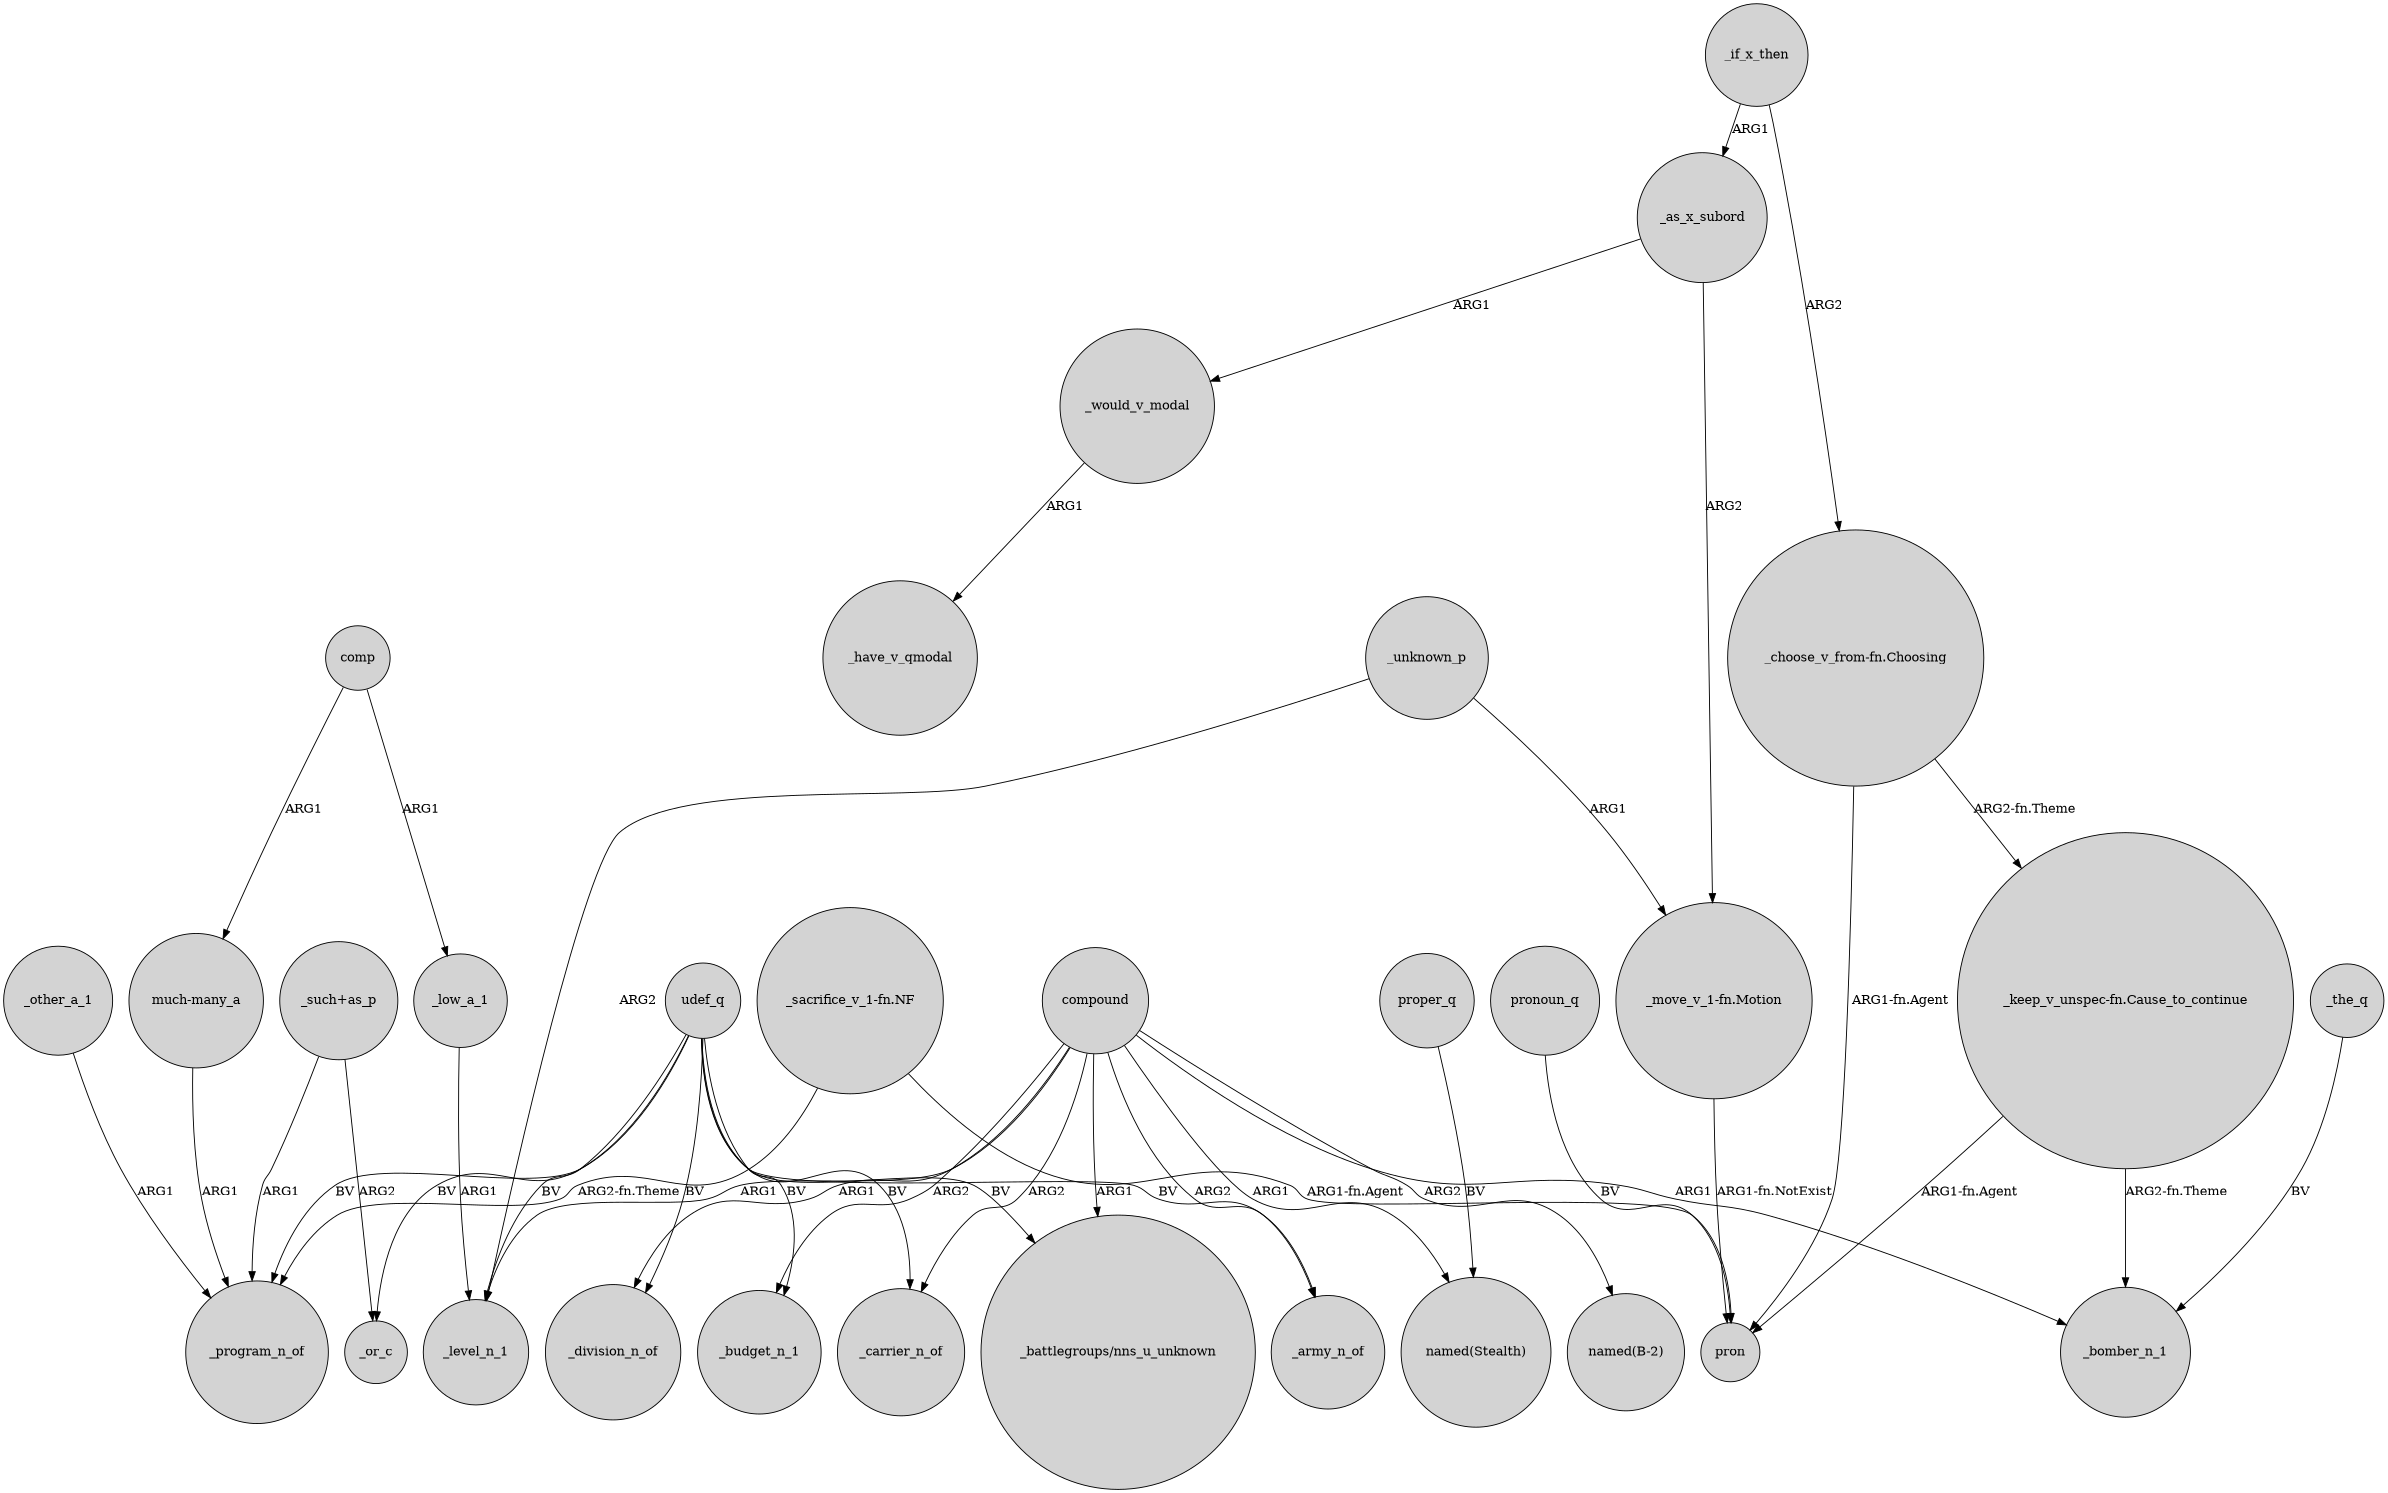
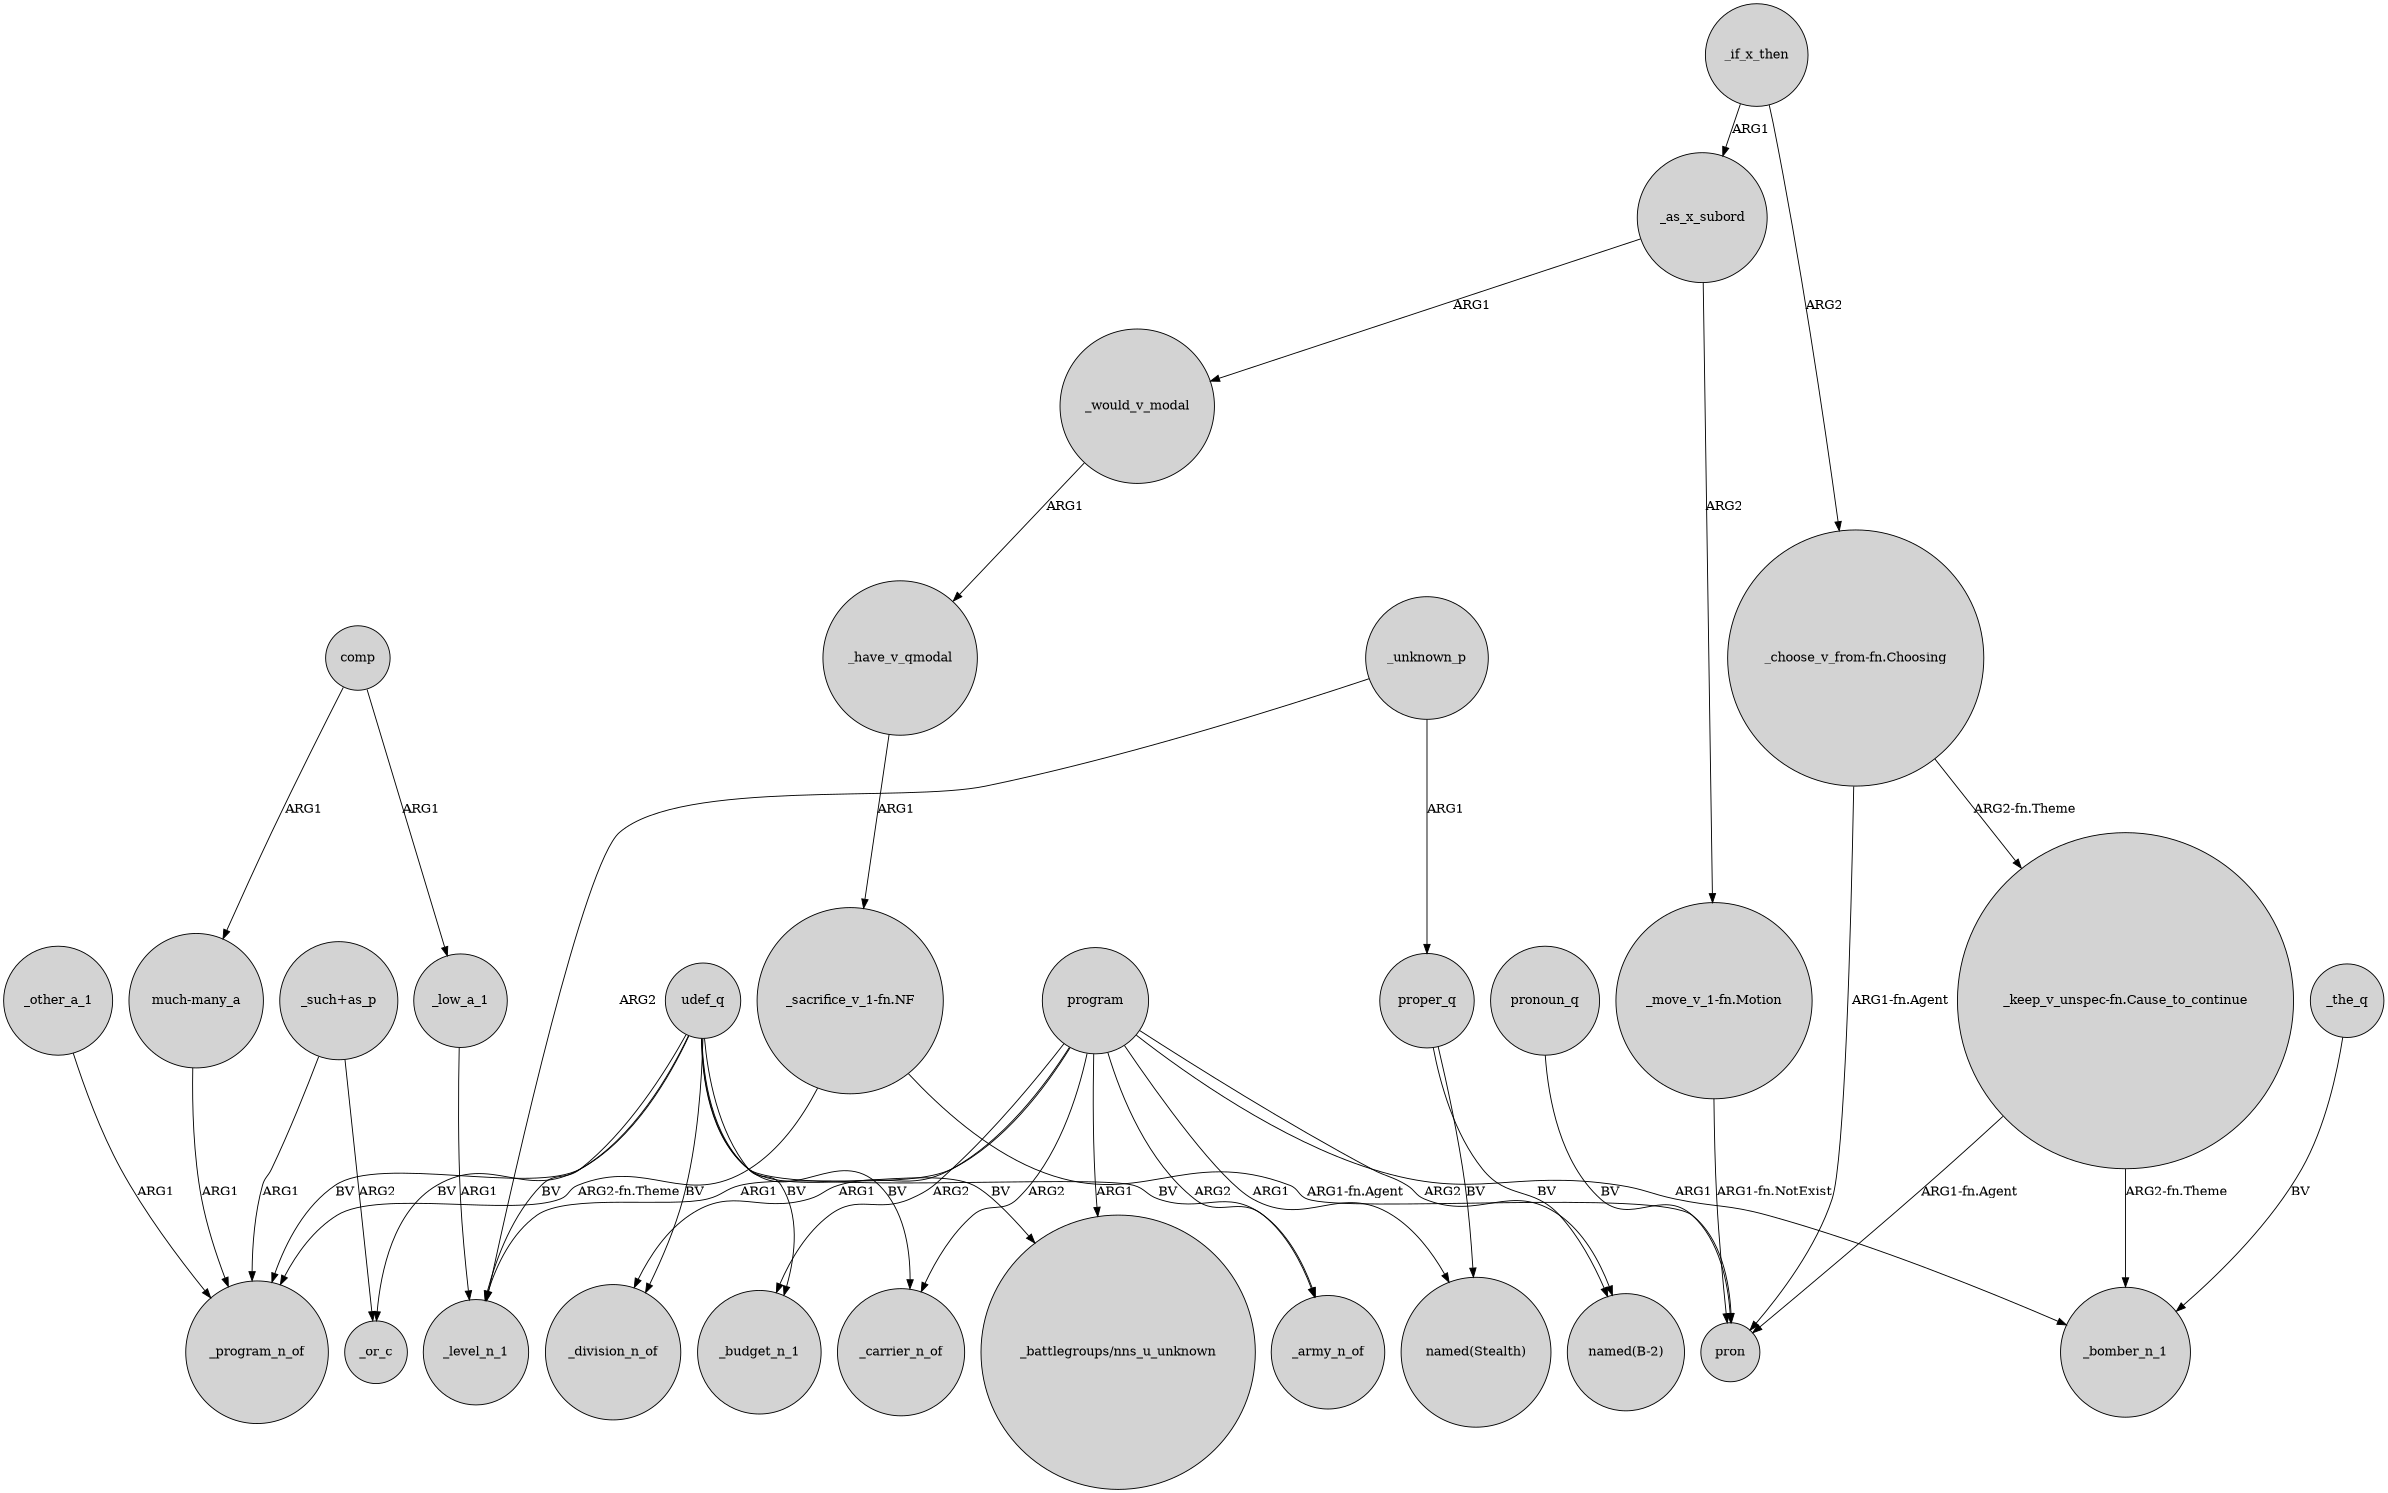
(1575, 796) -> (1427, 832)
none -> (877, 817)
(1095, 1001) -> (1095, 1001)
none -> (1487, 1174)
